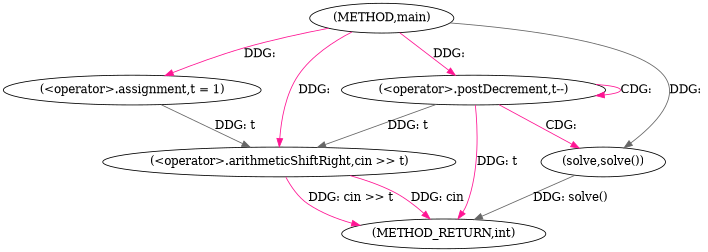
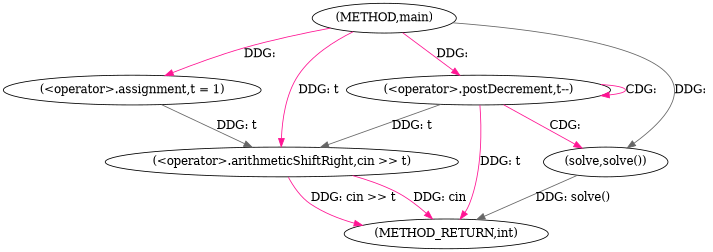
(316, 90) -> (319, 90)
